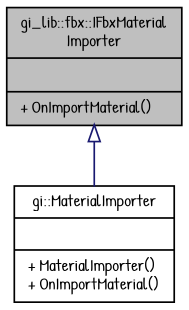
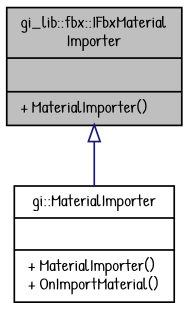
(87, 108) -> (84, 108)
